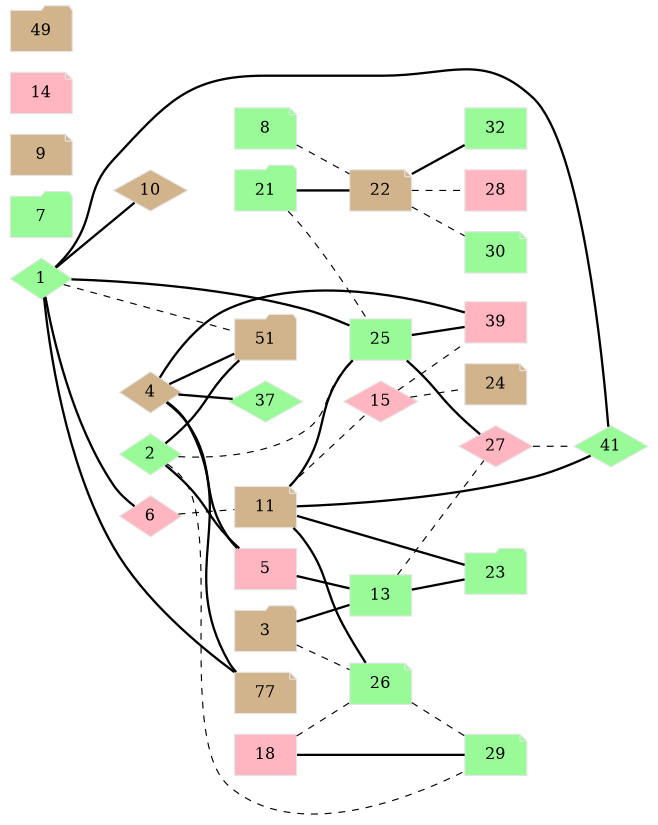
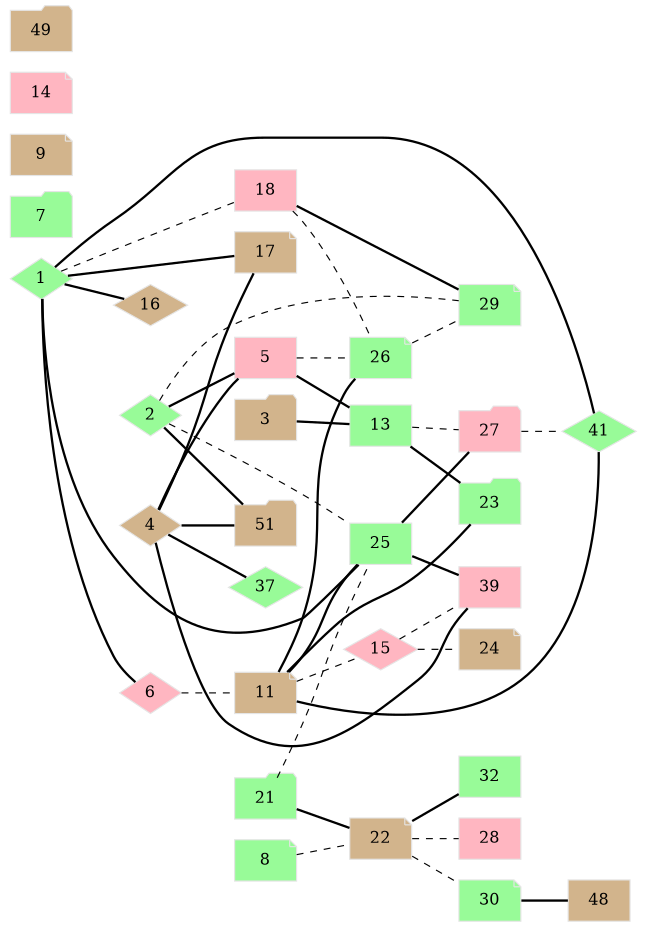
(150, 190) -> (150, 305)
(149, 308) -> (148, 237)
(496, 446) -> (490, 431)
(323, 657) -> (323, 358)
(266, 693) -> (266, 252)
none -> (599, 901)
